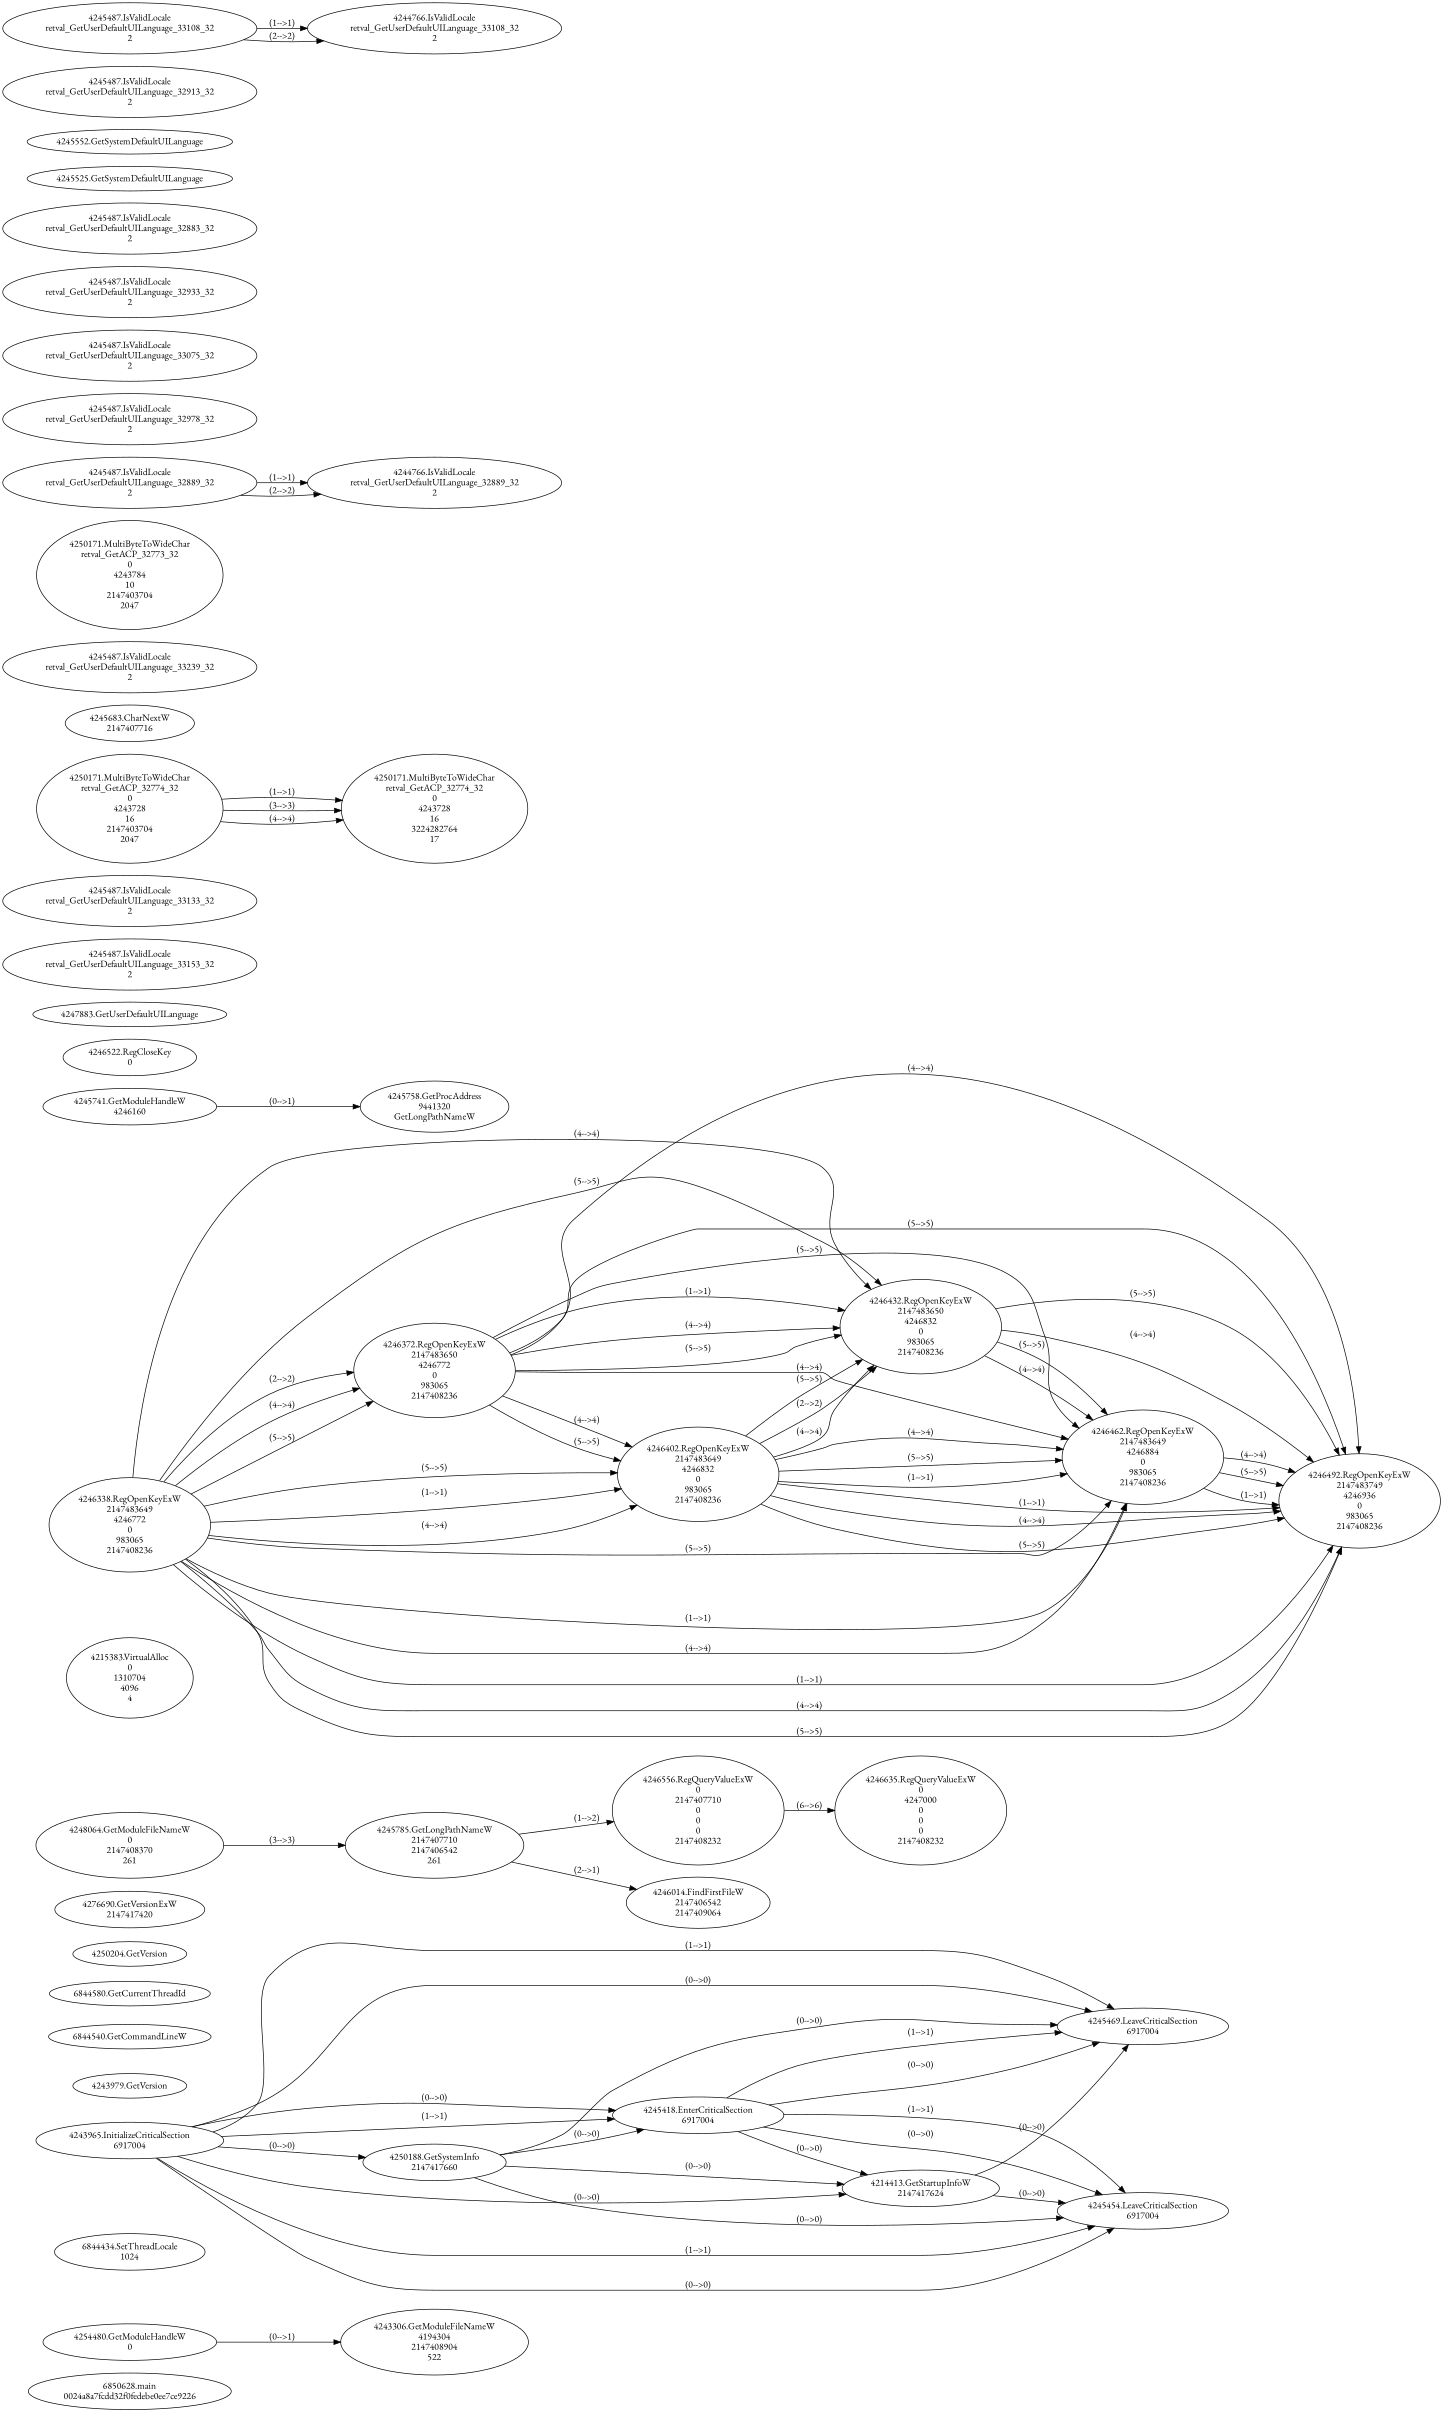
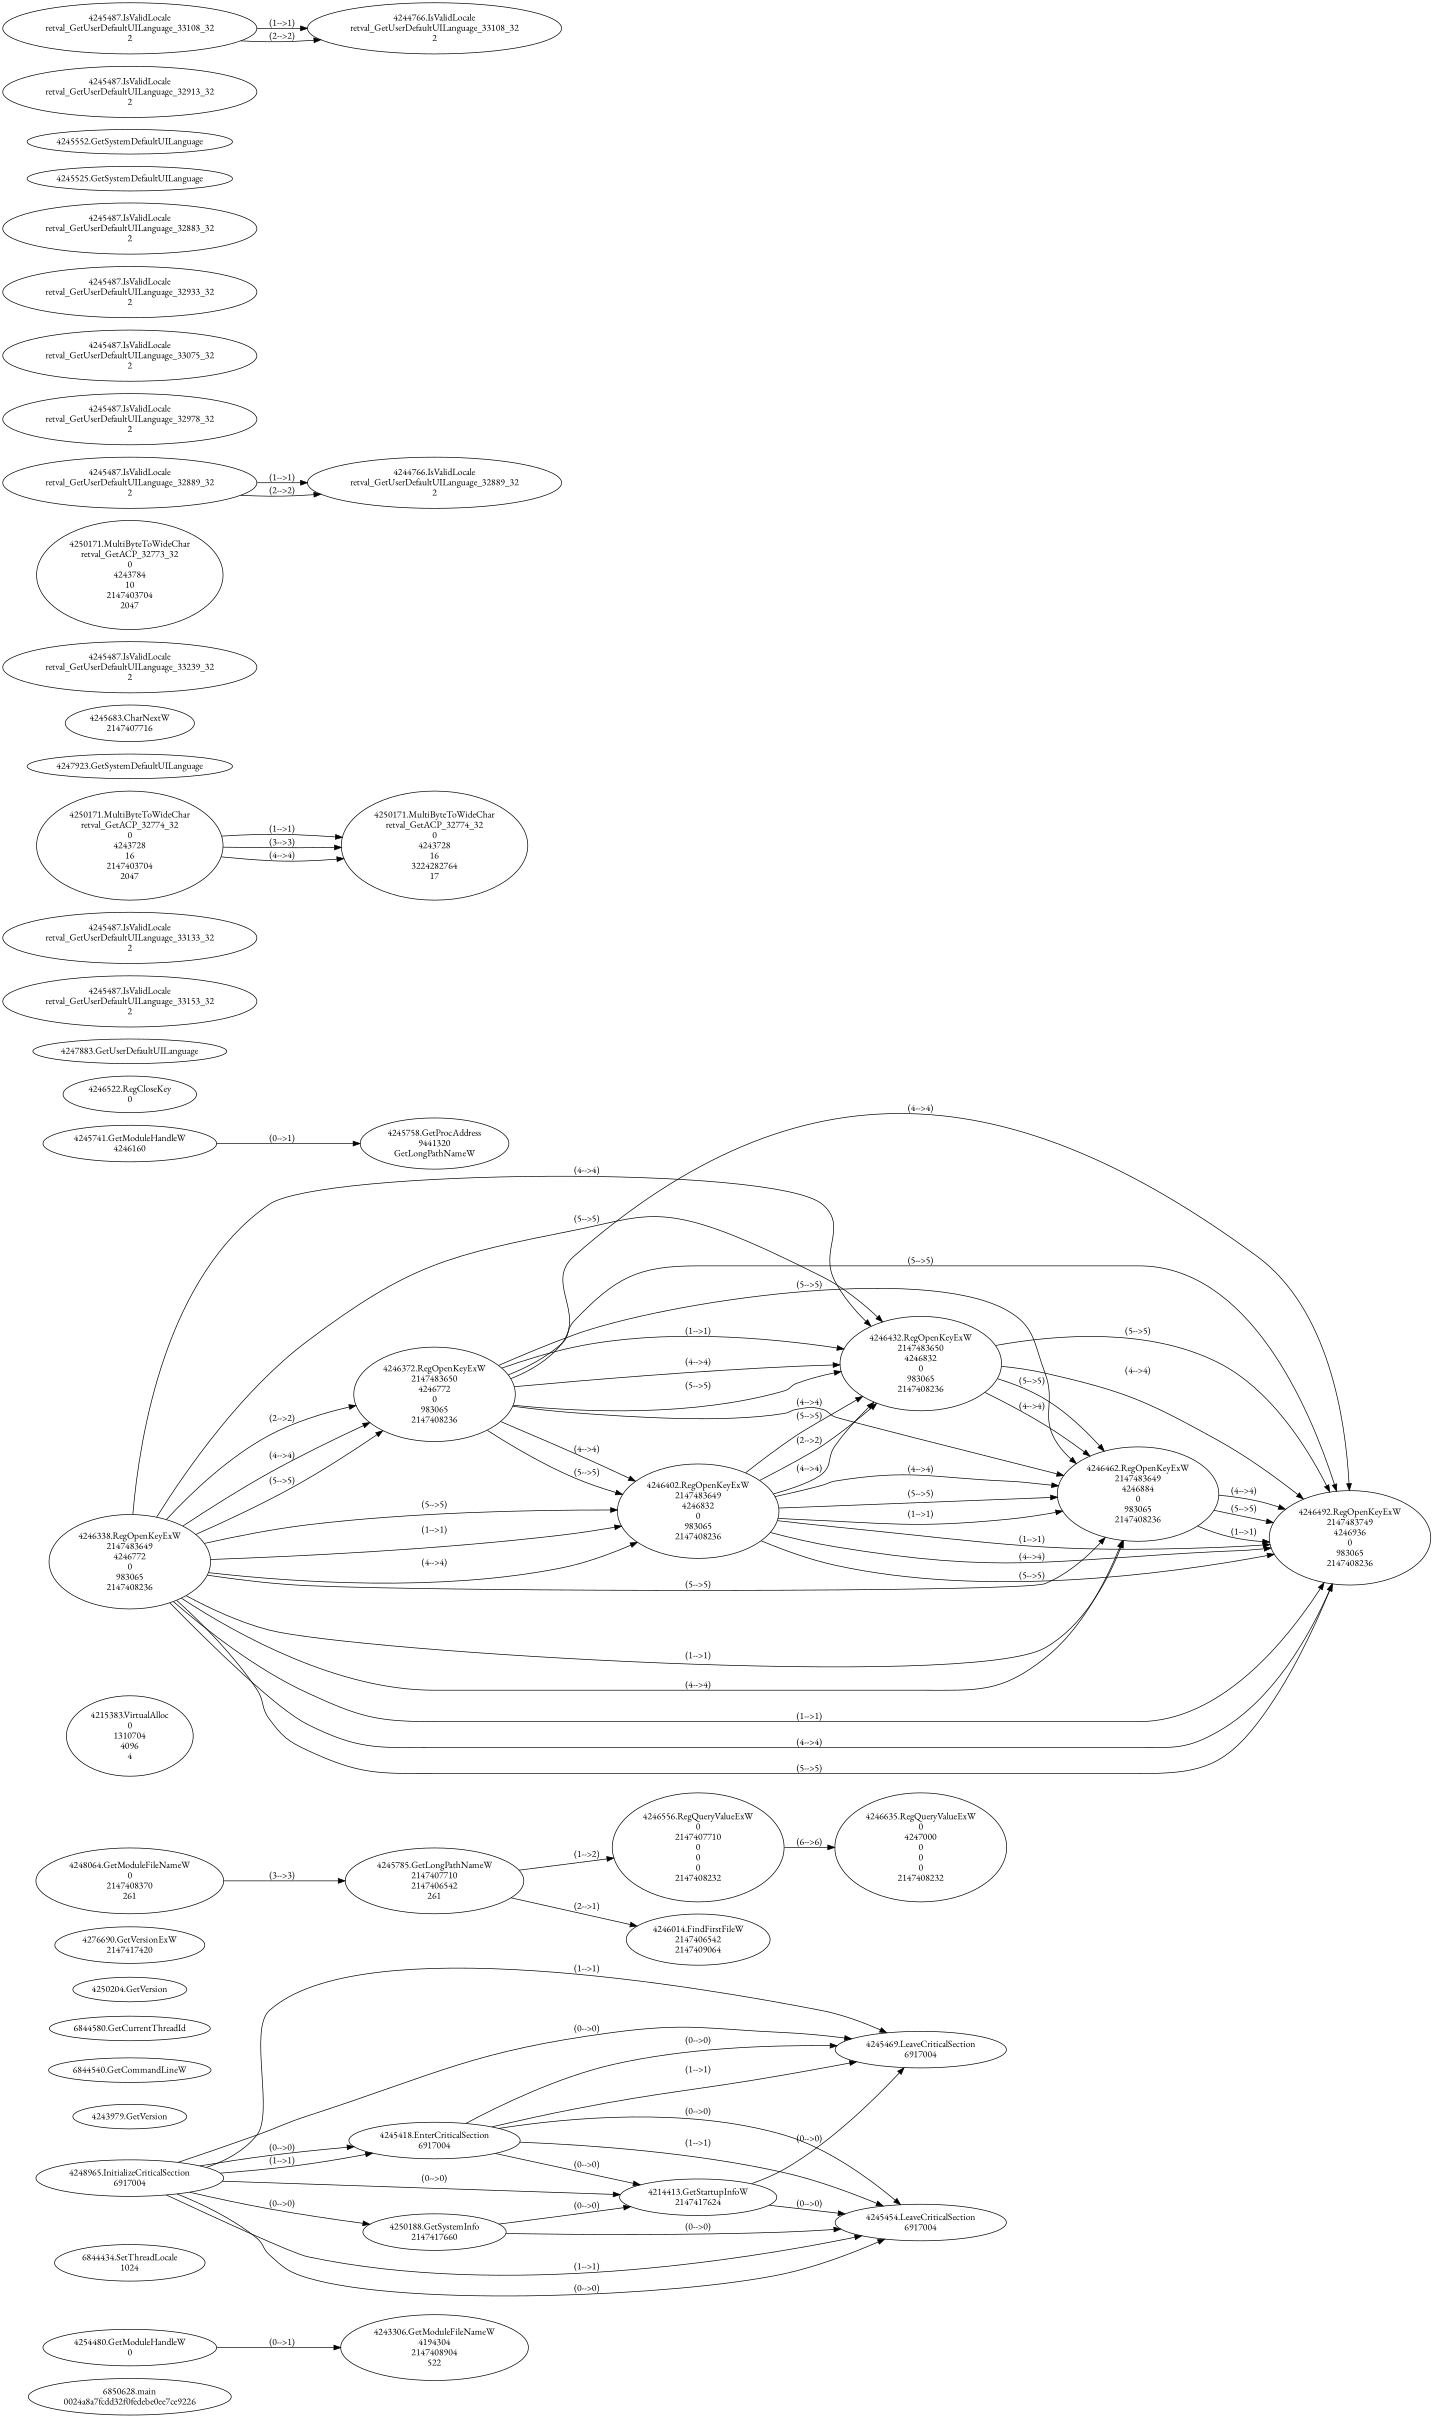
none -> (130, 766)
(760, 2036) -> none
(130, 2140) -> (130, 2178)
(569, 2145) -> none
